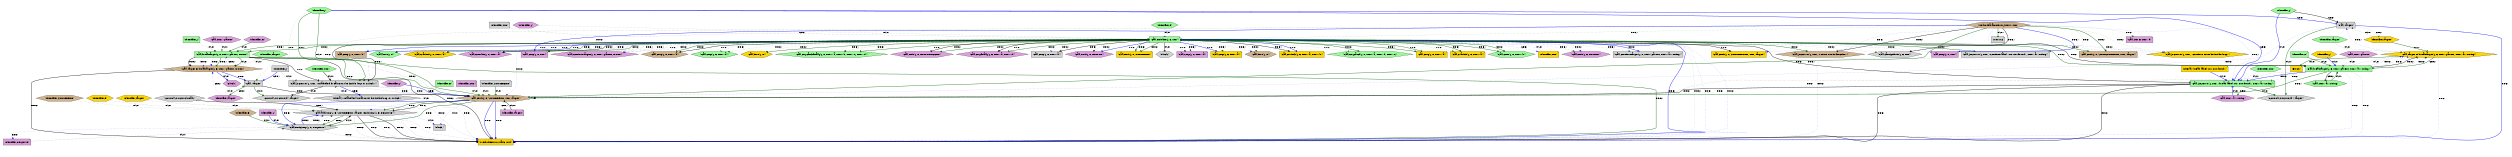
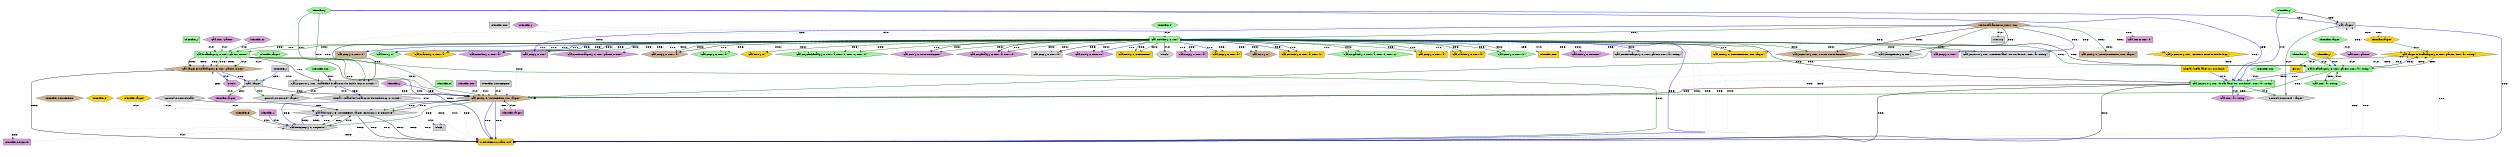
(1576, 32) -> (1576, 32)
(1634, 42) -> none
(232, 62) -> (232, 62)
